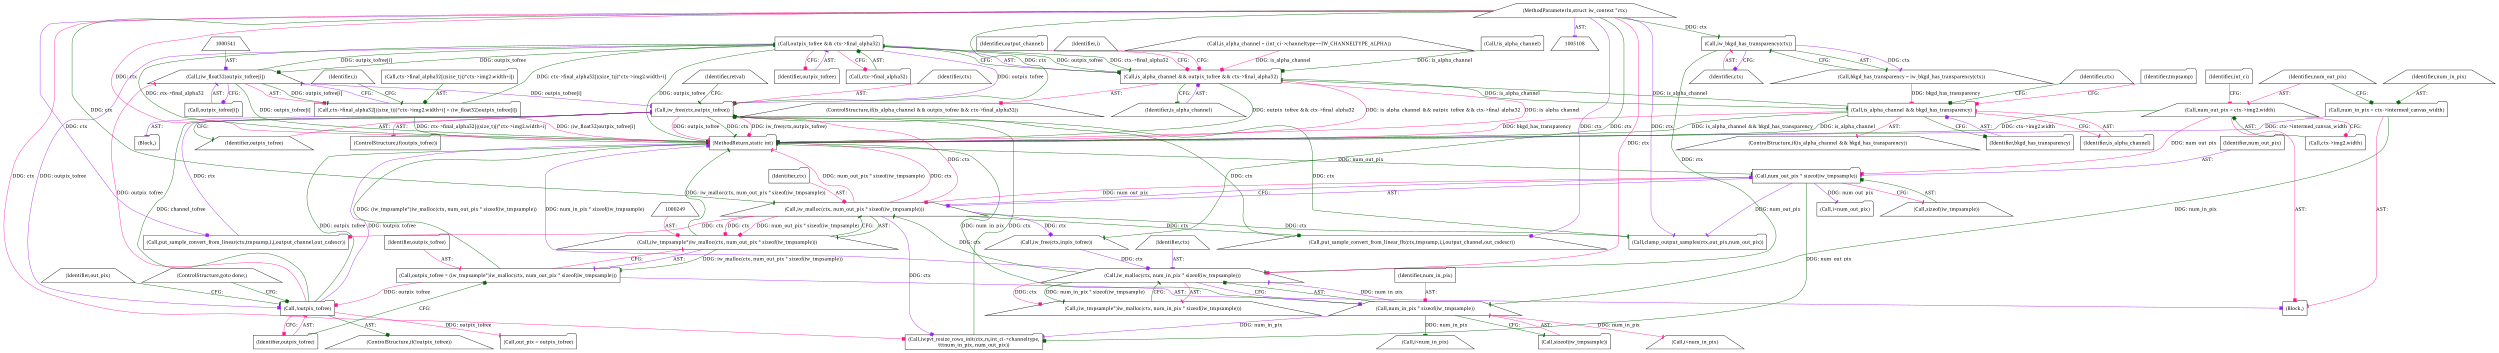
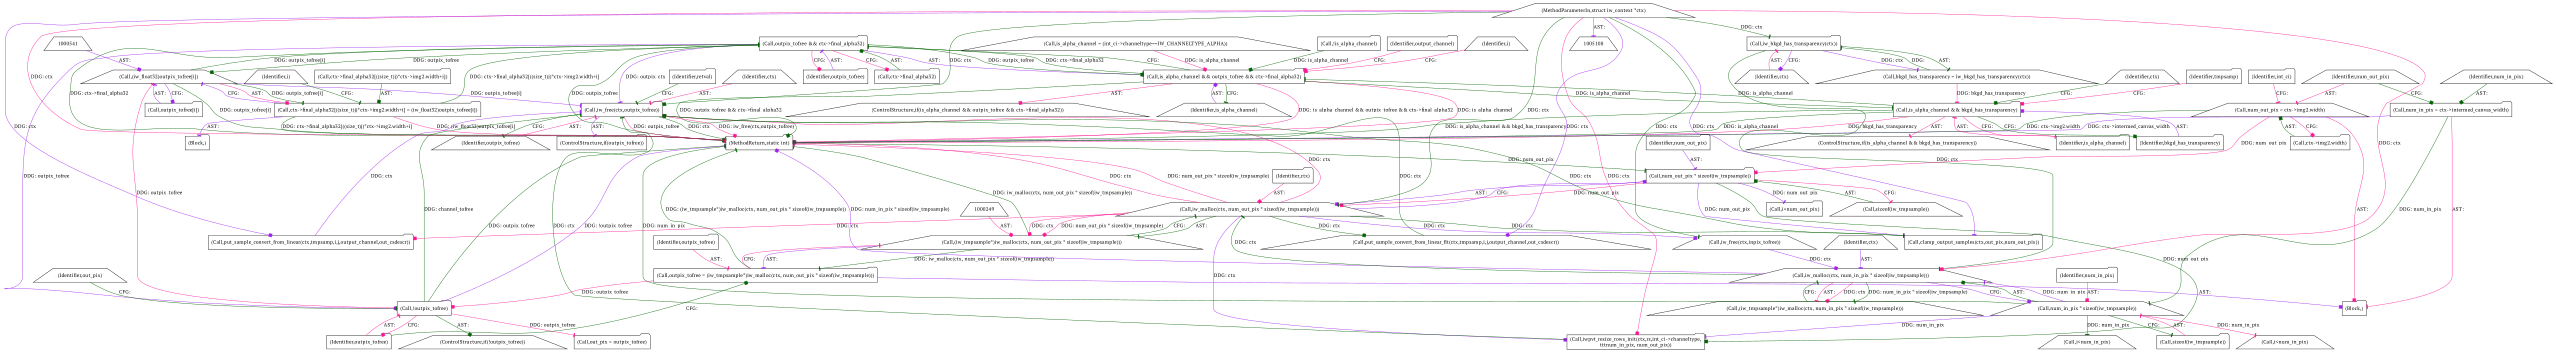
(1825, 60) -> (1919, 60)
(725, 77) -> (692, 77)
(1021, 77) -> (646, 77)
(212, 276) -> none
